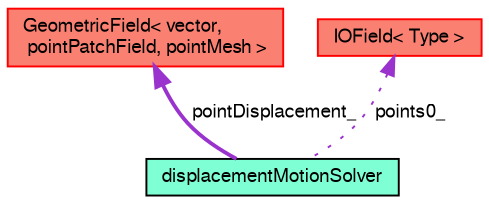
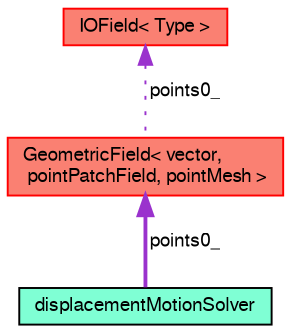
(273, 113) -> (184, 242)
(356, 124) -> (145, 101)
